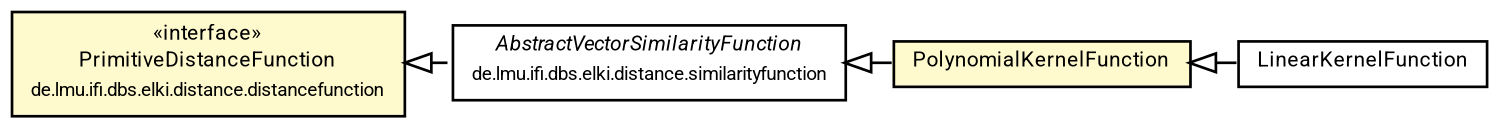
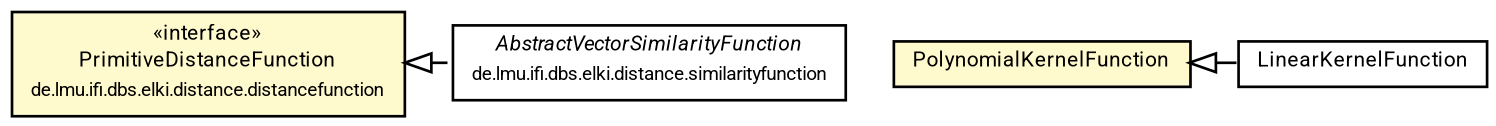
(881, 63) -> none
